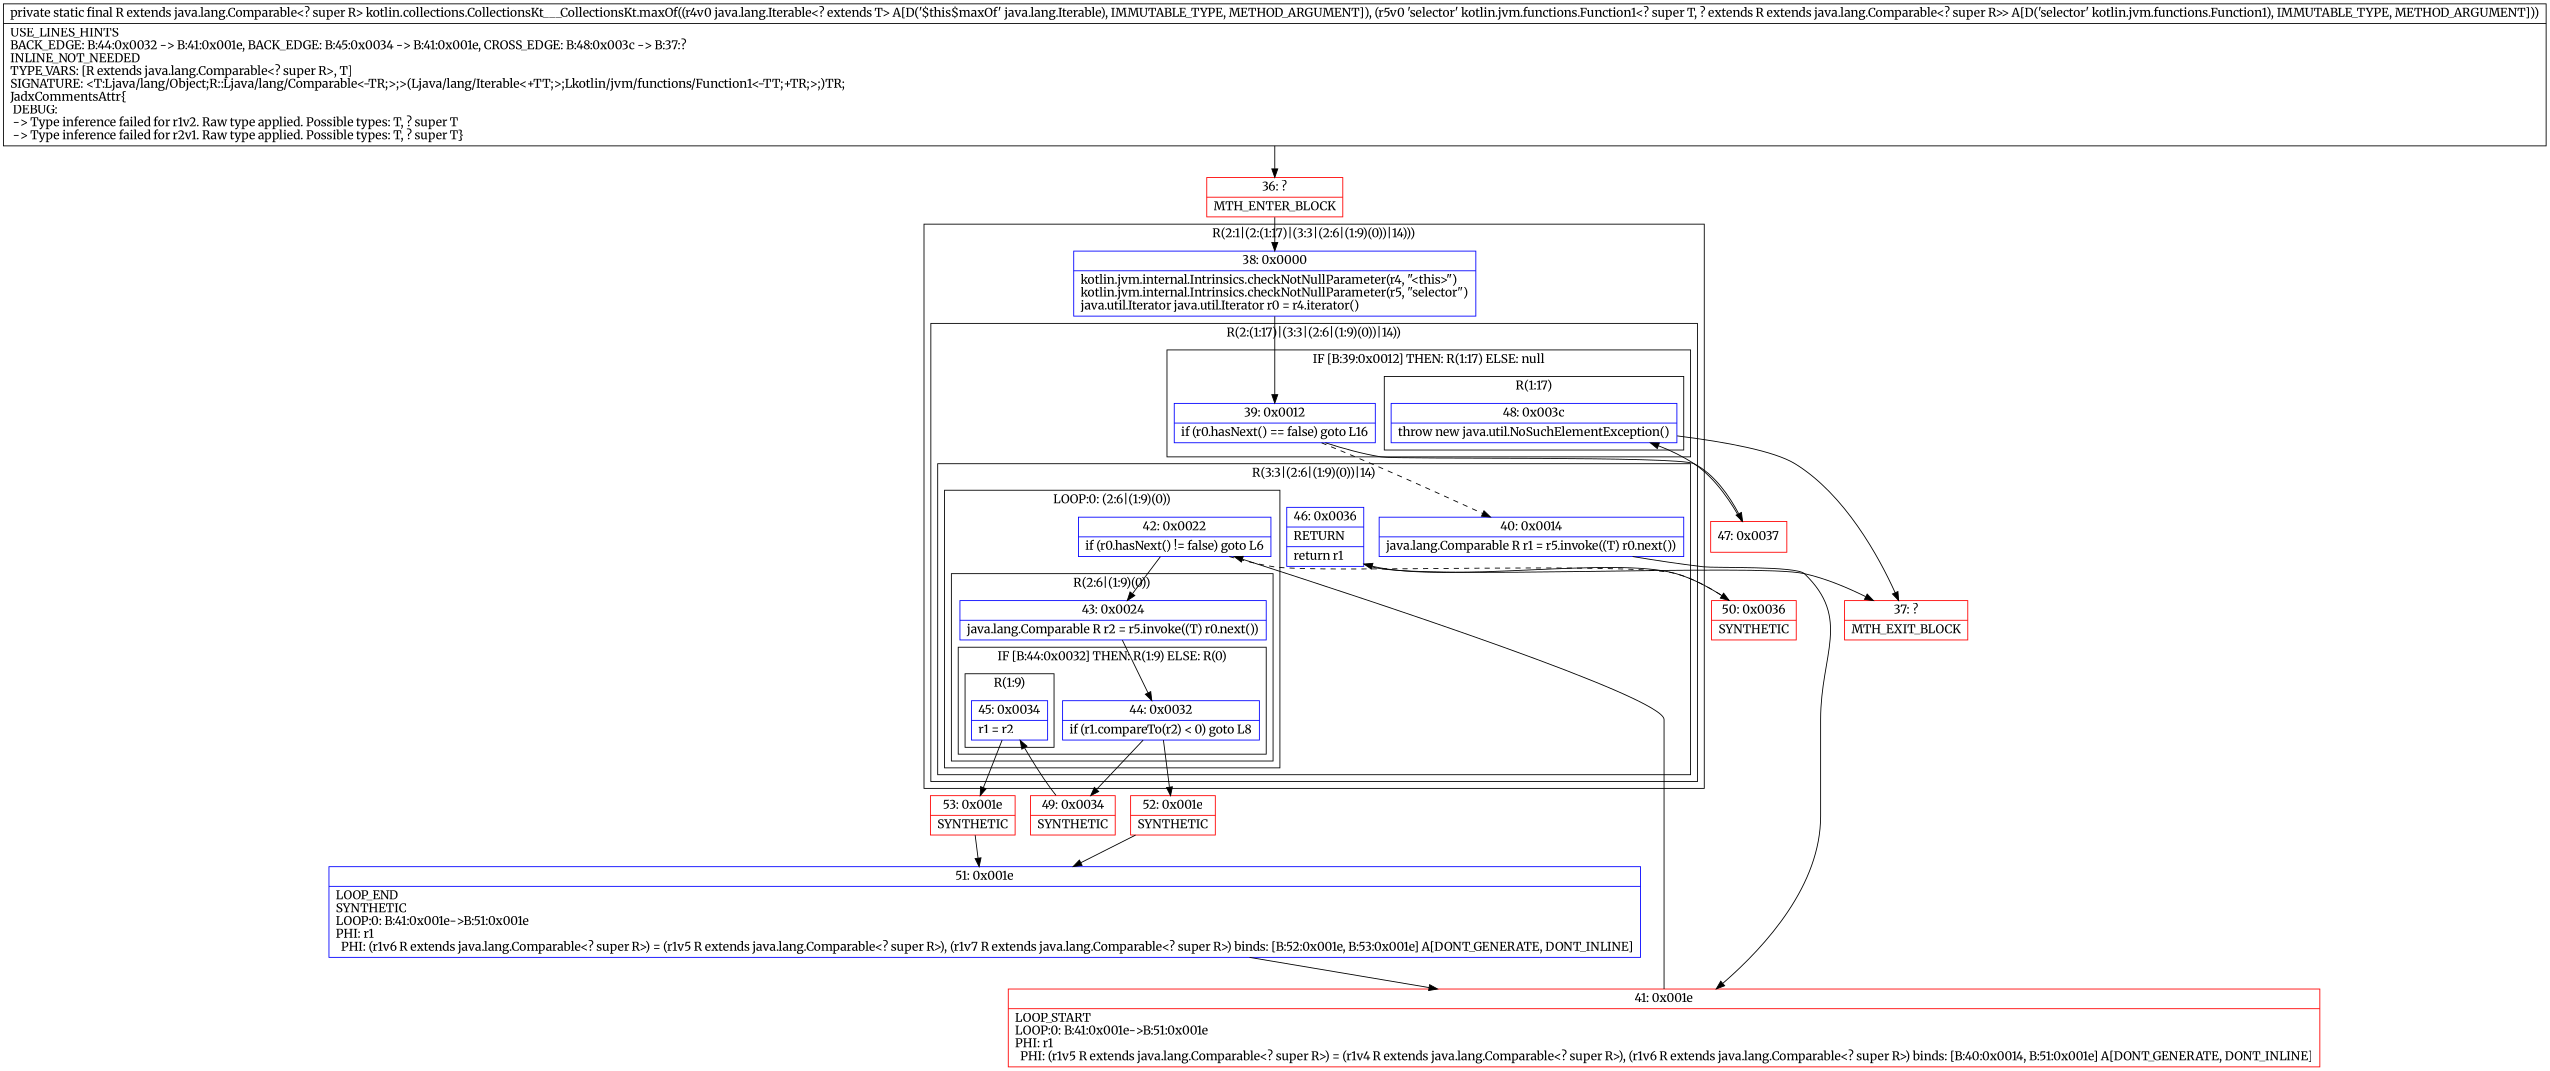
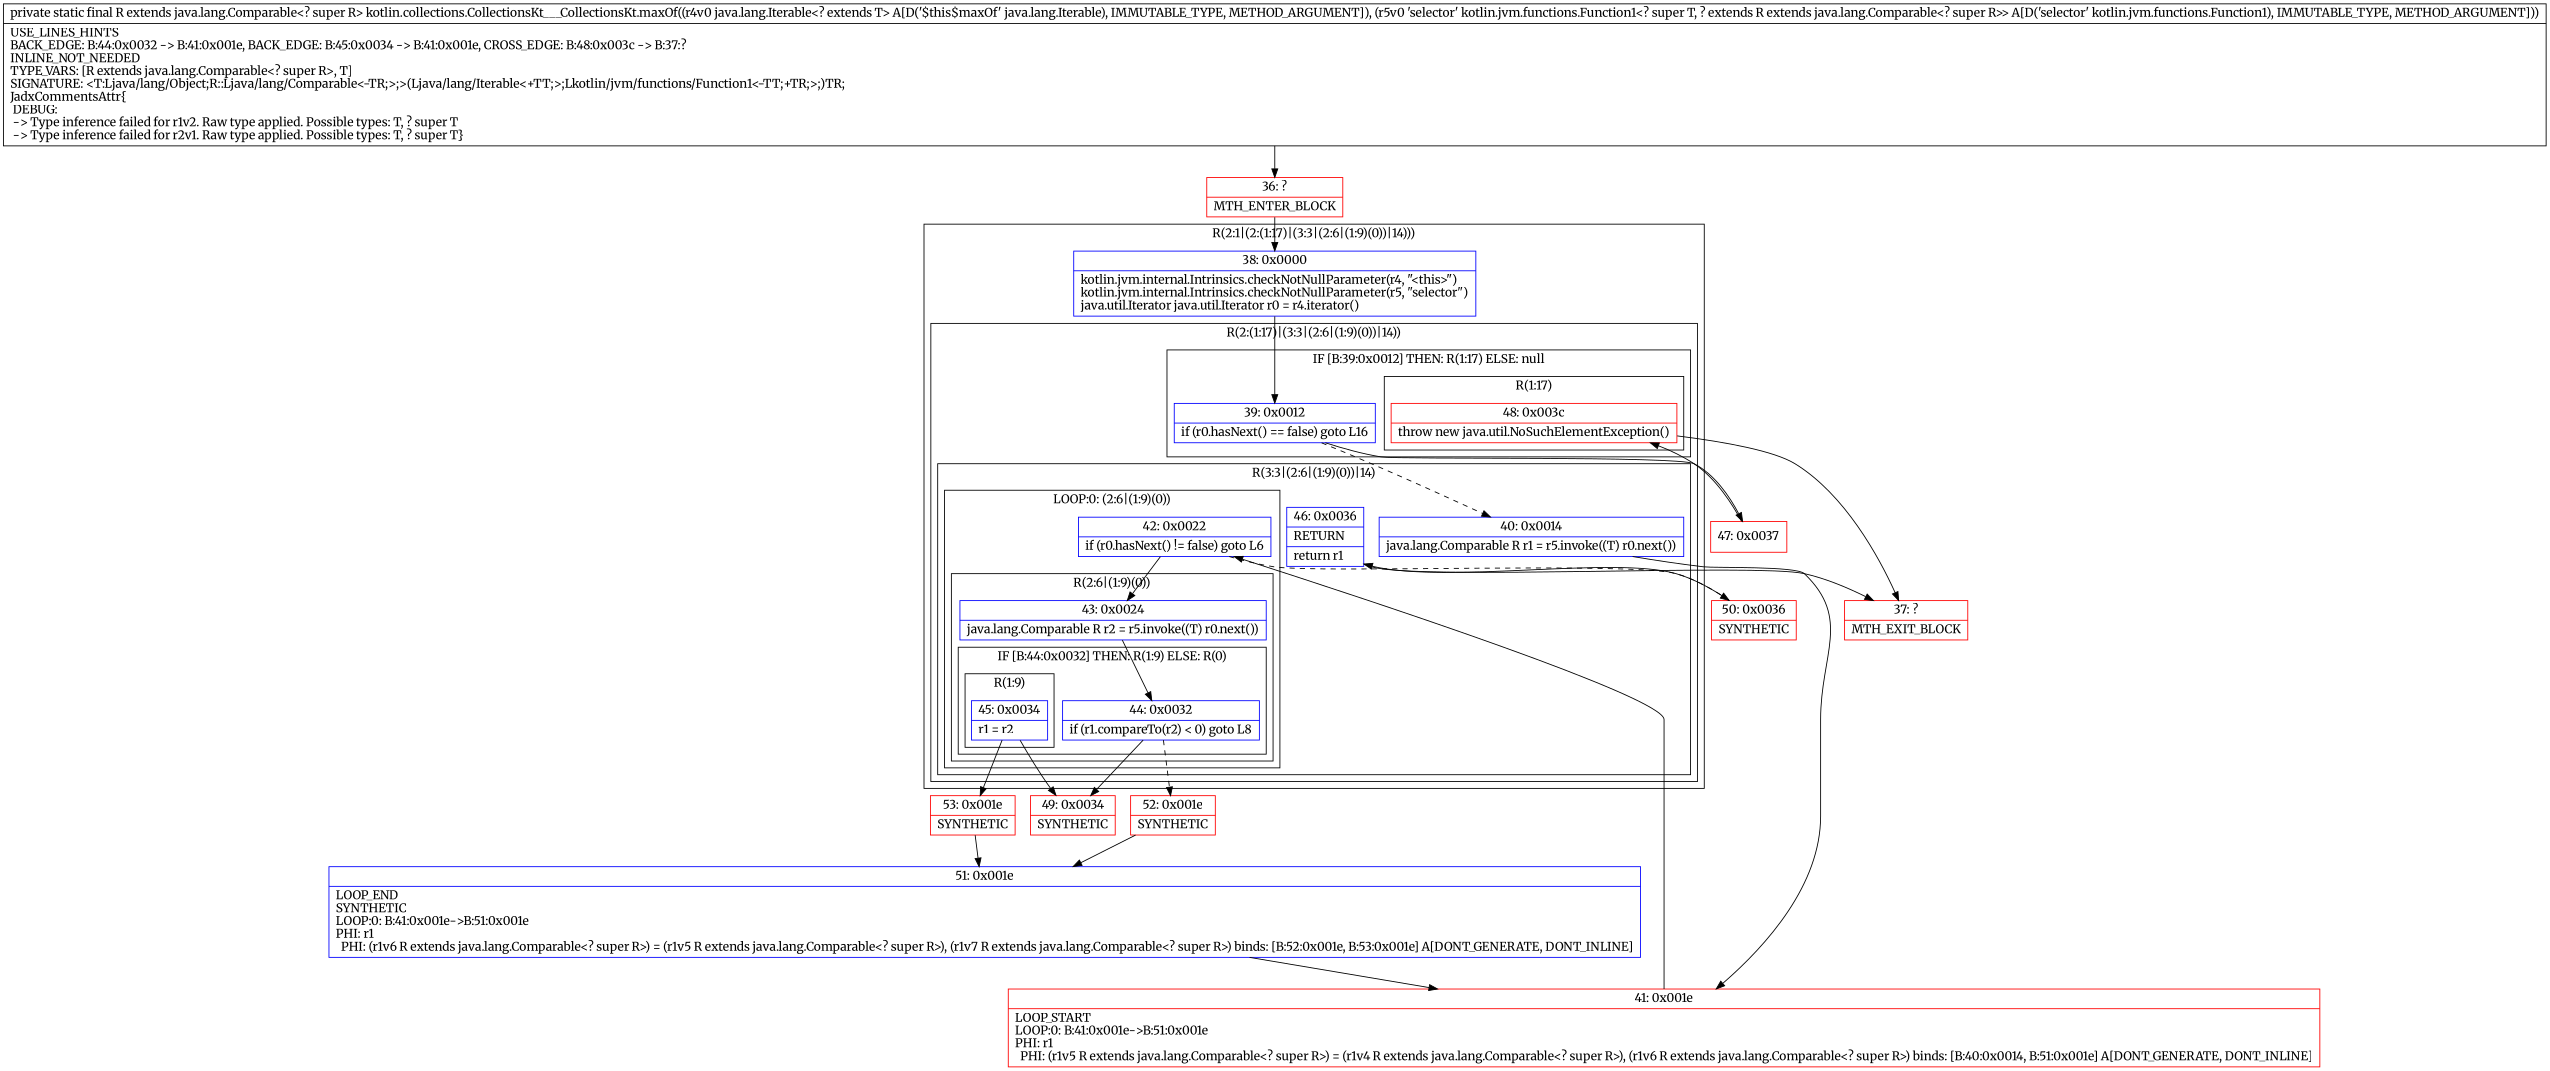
(1534, 423) -> (1534, 423)
(1166, 763) -> (1166, 763)
(1039, 772) -> (1035, 765)
